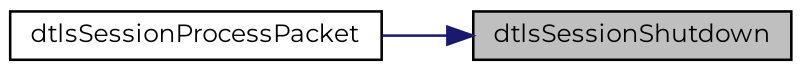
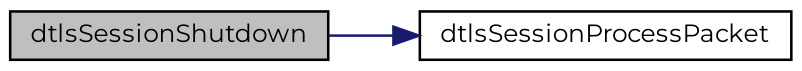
(415, 36) -> (361, 36)
